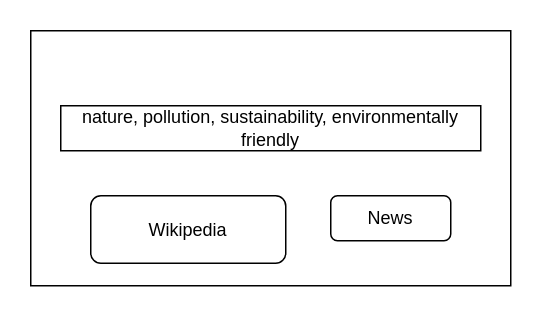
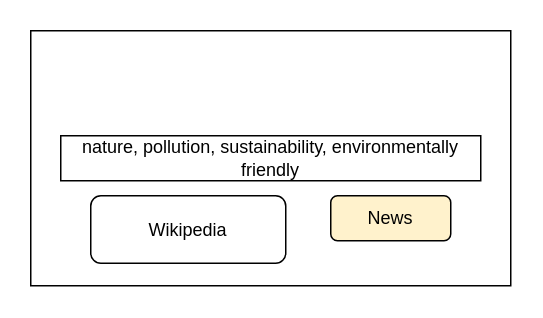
(271, 128) -> (271, 158)
(391, 218) -> (391, 218)
